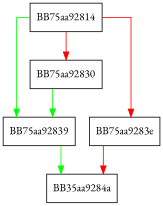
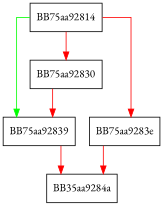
(53, 99) -> (53, 99)
(61, 156) -> (61, 156)
